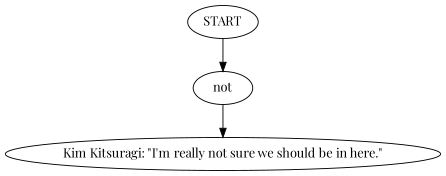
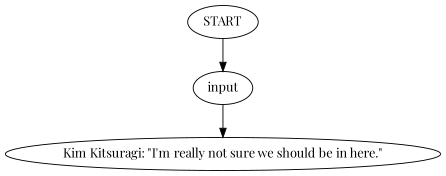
(223, 88) -> (223, 88)
